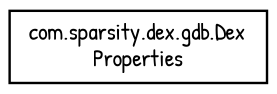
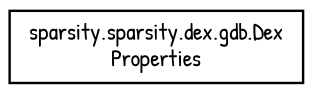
(138, 47) -> (156, 47)
